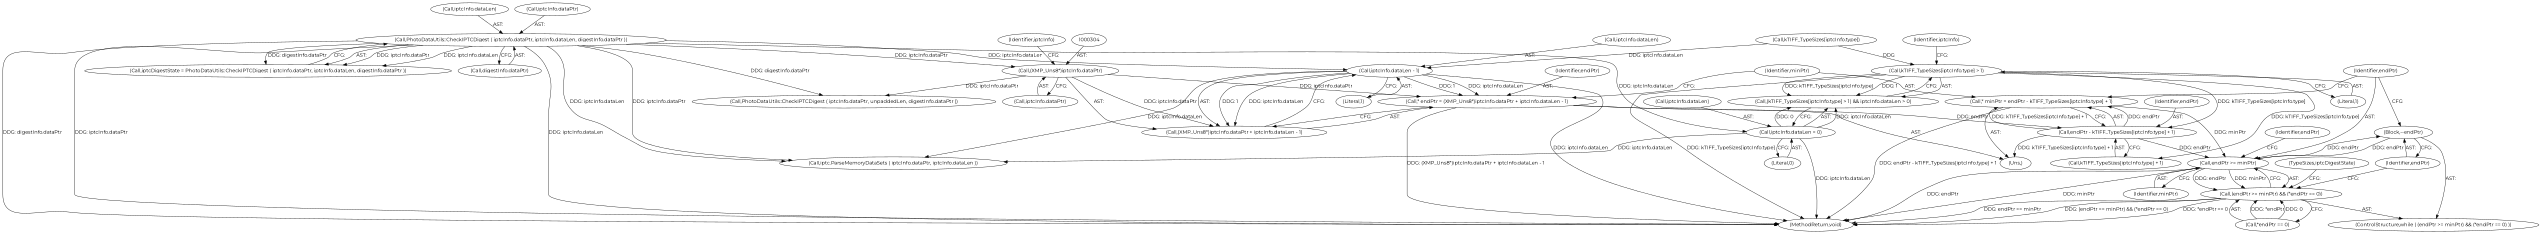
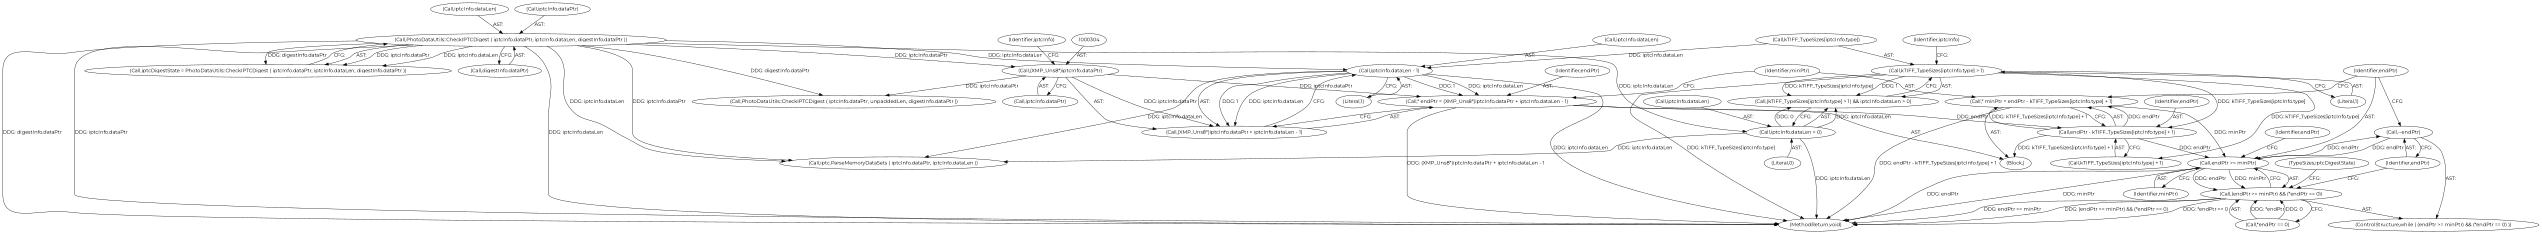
(1890, 55) -> (1890, 55)
(2403, 132) -> (2403, 132)
(1777, 145) -> none
(2016, 163) -> (2016, 163)
